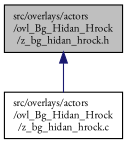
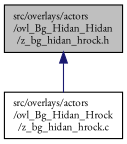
(63, 29) -> (63, 29)
